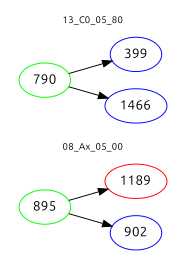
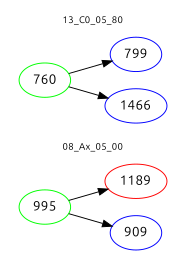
(136, 54) -> (136, 54)
(45, 80) -> (45, 80)
(45, 207) -> (45, 207)
(136, 233) -> (136, 233)
